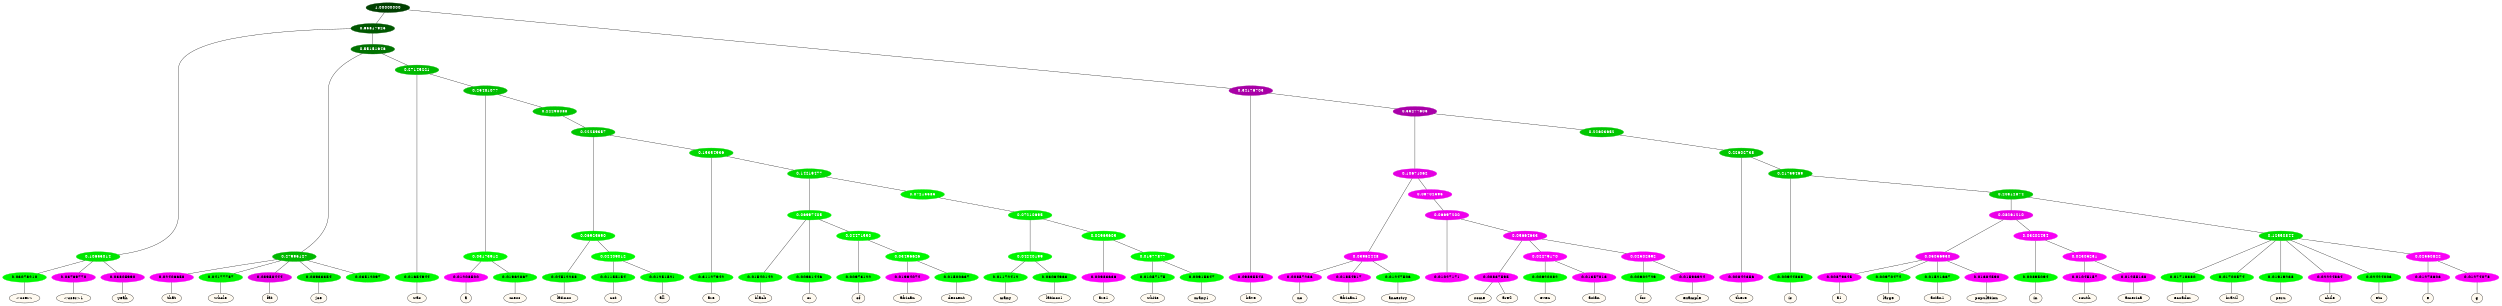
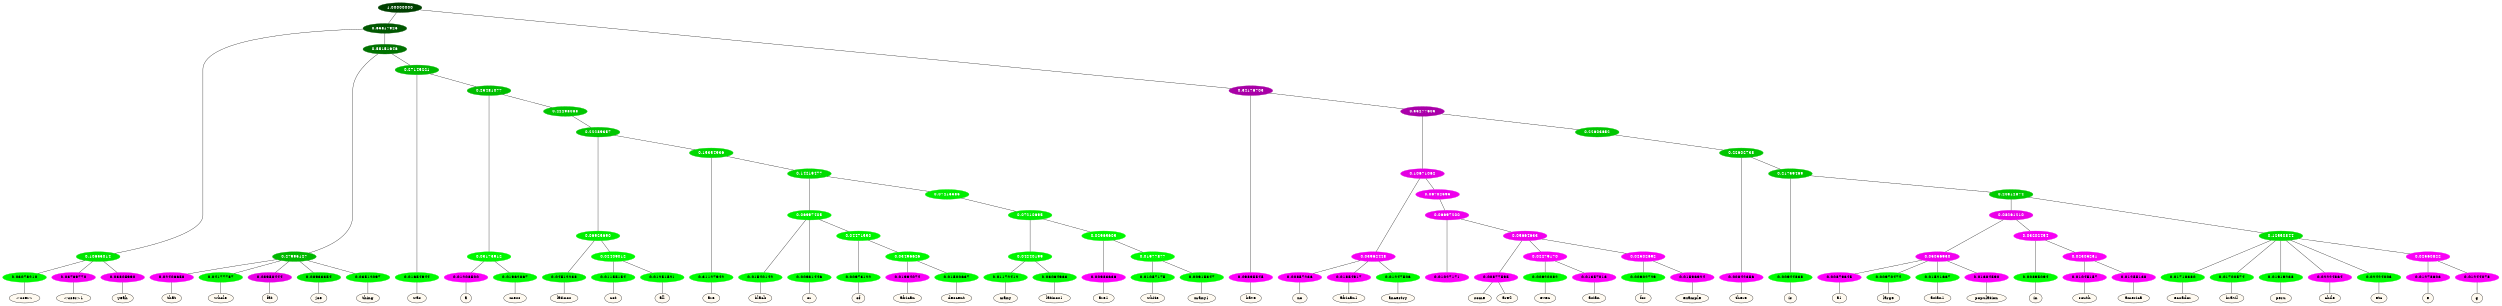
(1496, 277) -> (1496, 277)
(2477, 277) -> (2477, 277)
none -> (368, 298)
